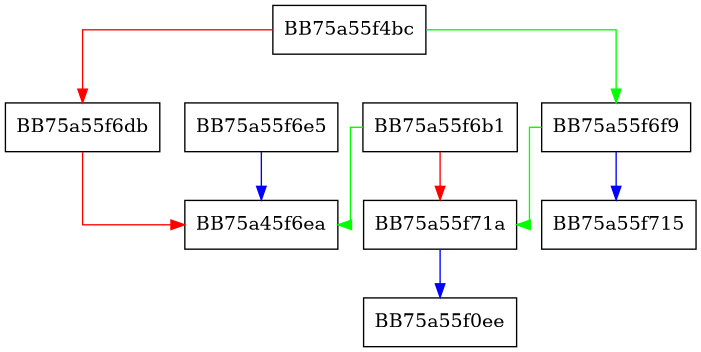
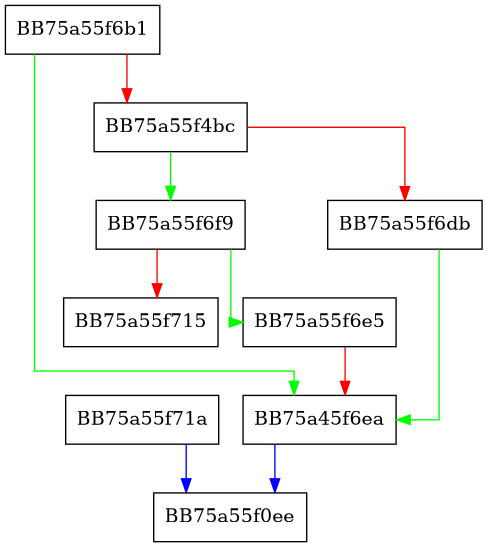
(261, 169) -> (345, 364)
(440, 169) -> (127, 72)
(616, 169) -> (157, 267)
(529, 171) -> (231, 286)
(90, 225) -> (439, 349)
none -> (275, 462)
